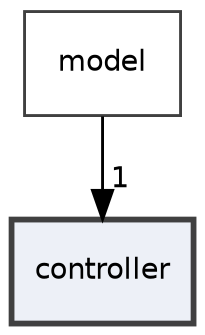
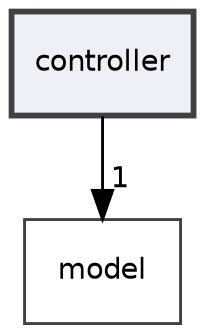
(103, 153) -> (103, 153)
